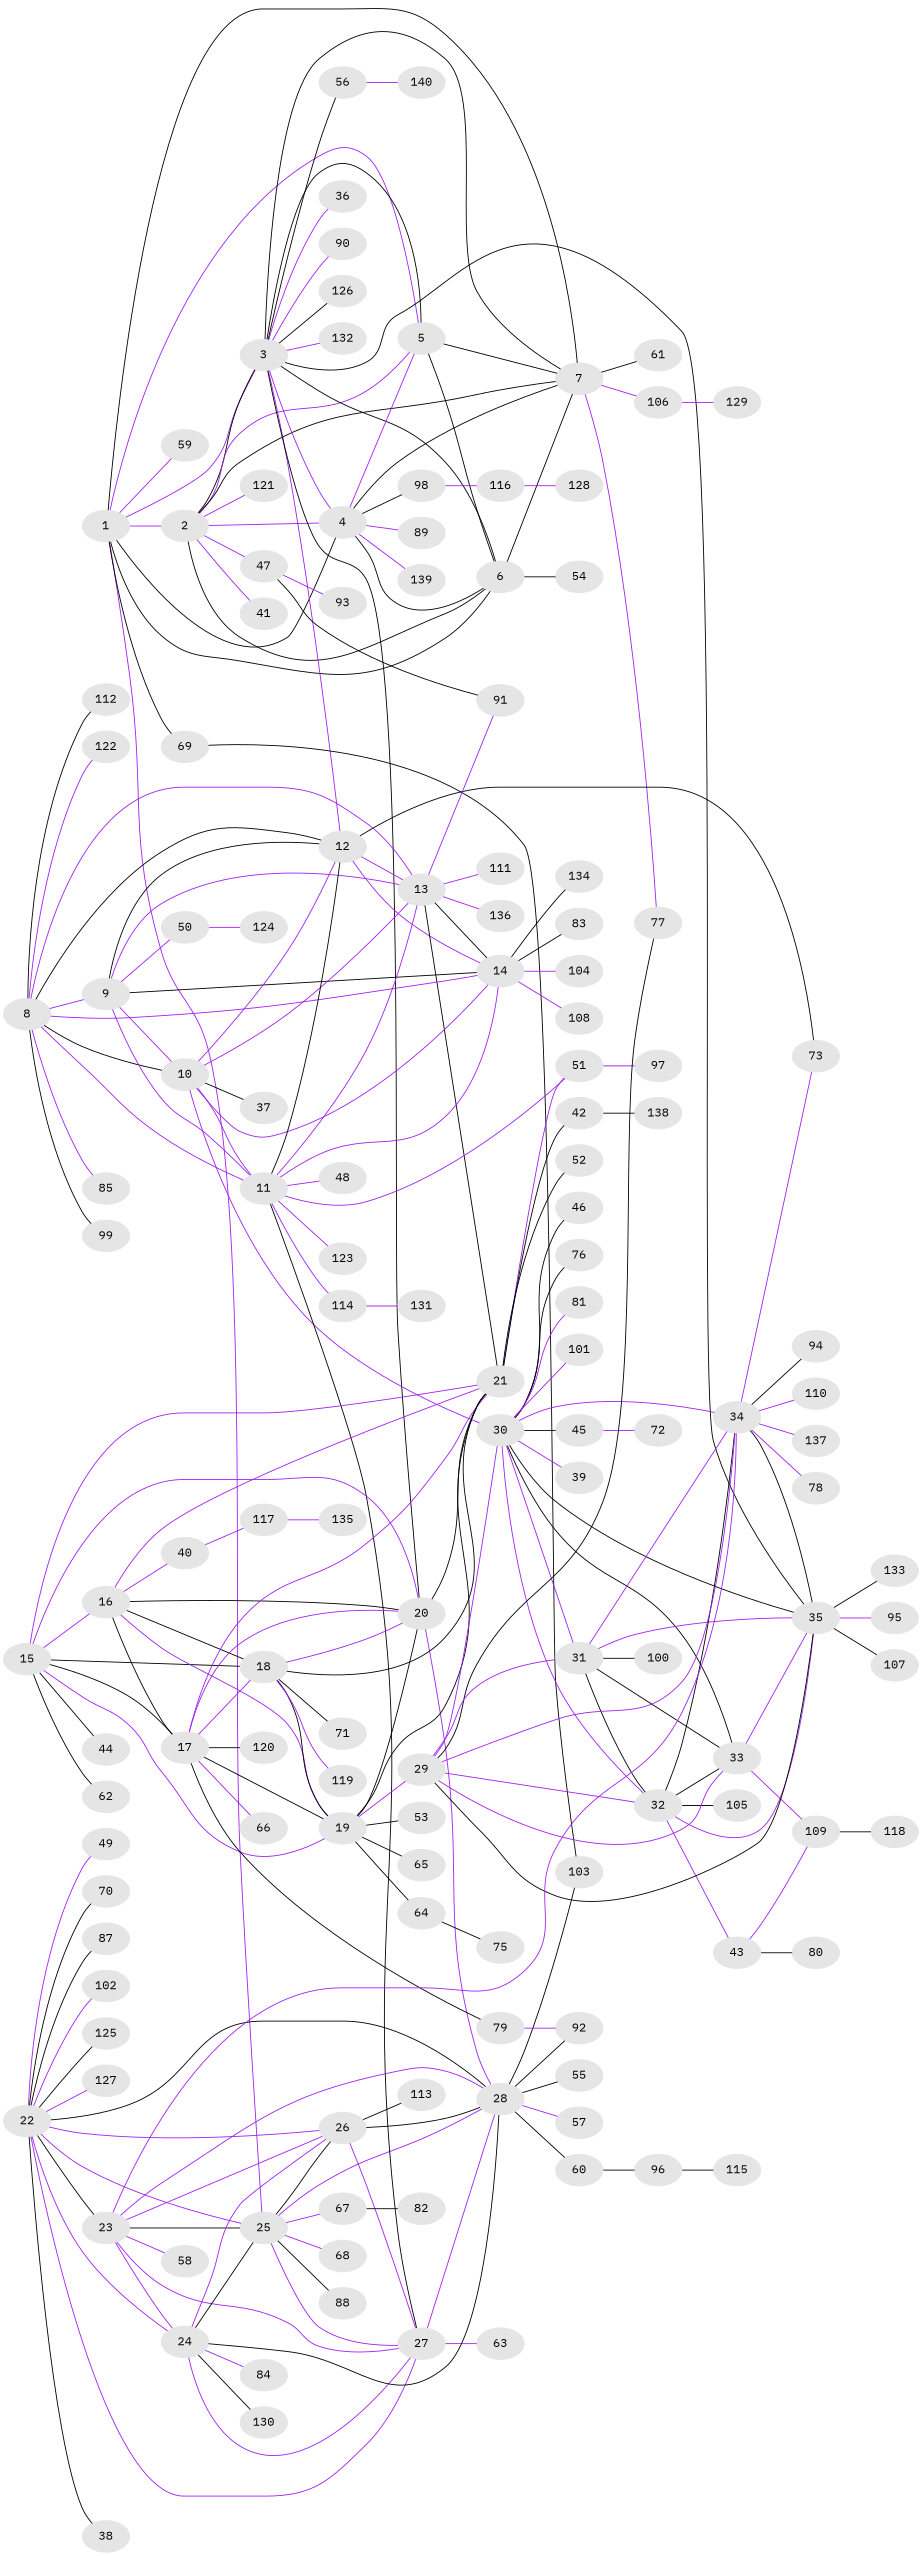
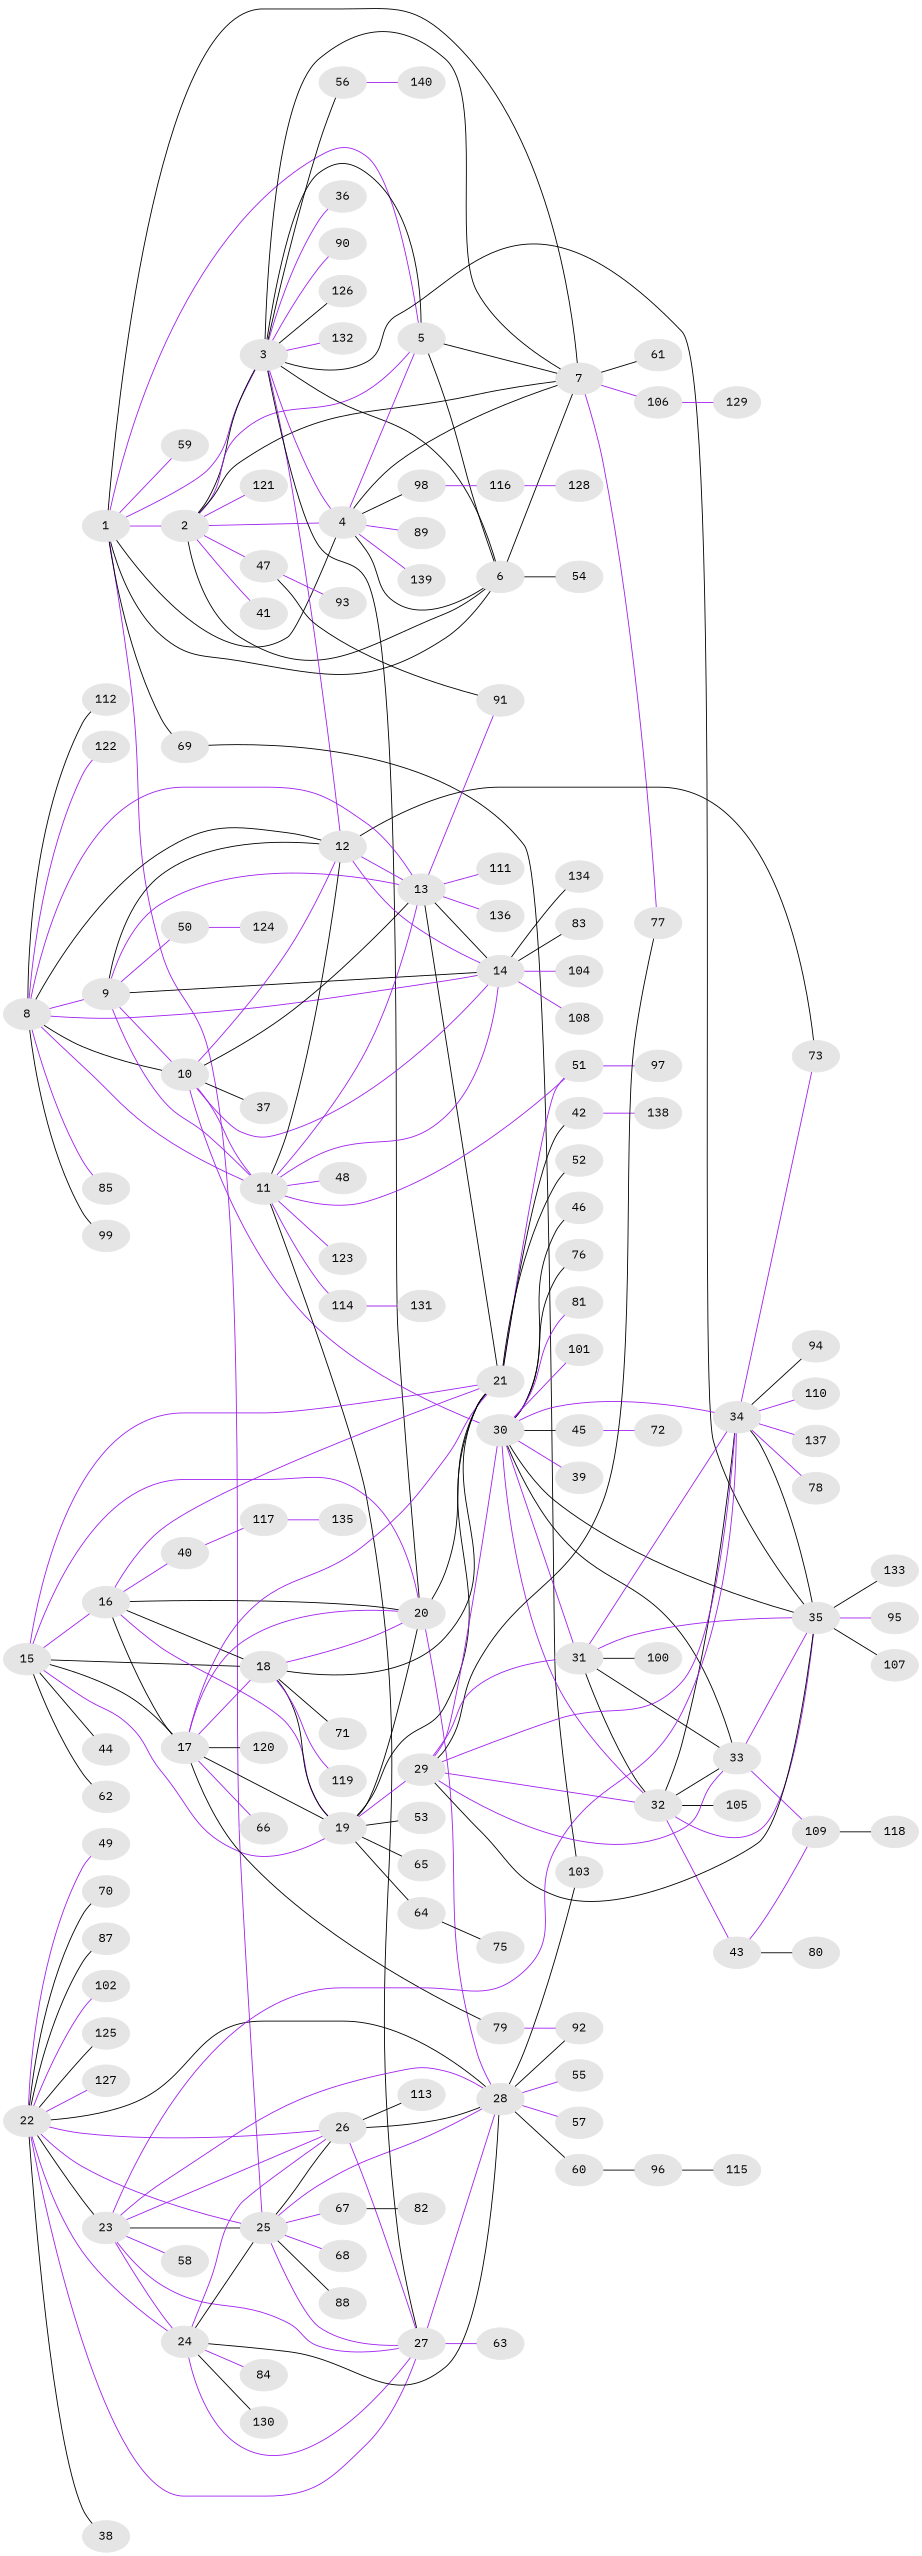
(313, 993) -> (313, 993)
(619, 1113) -> (619, 1113)
(540, 2087) -> (540, 2087)
